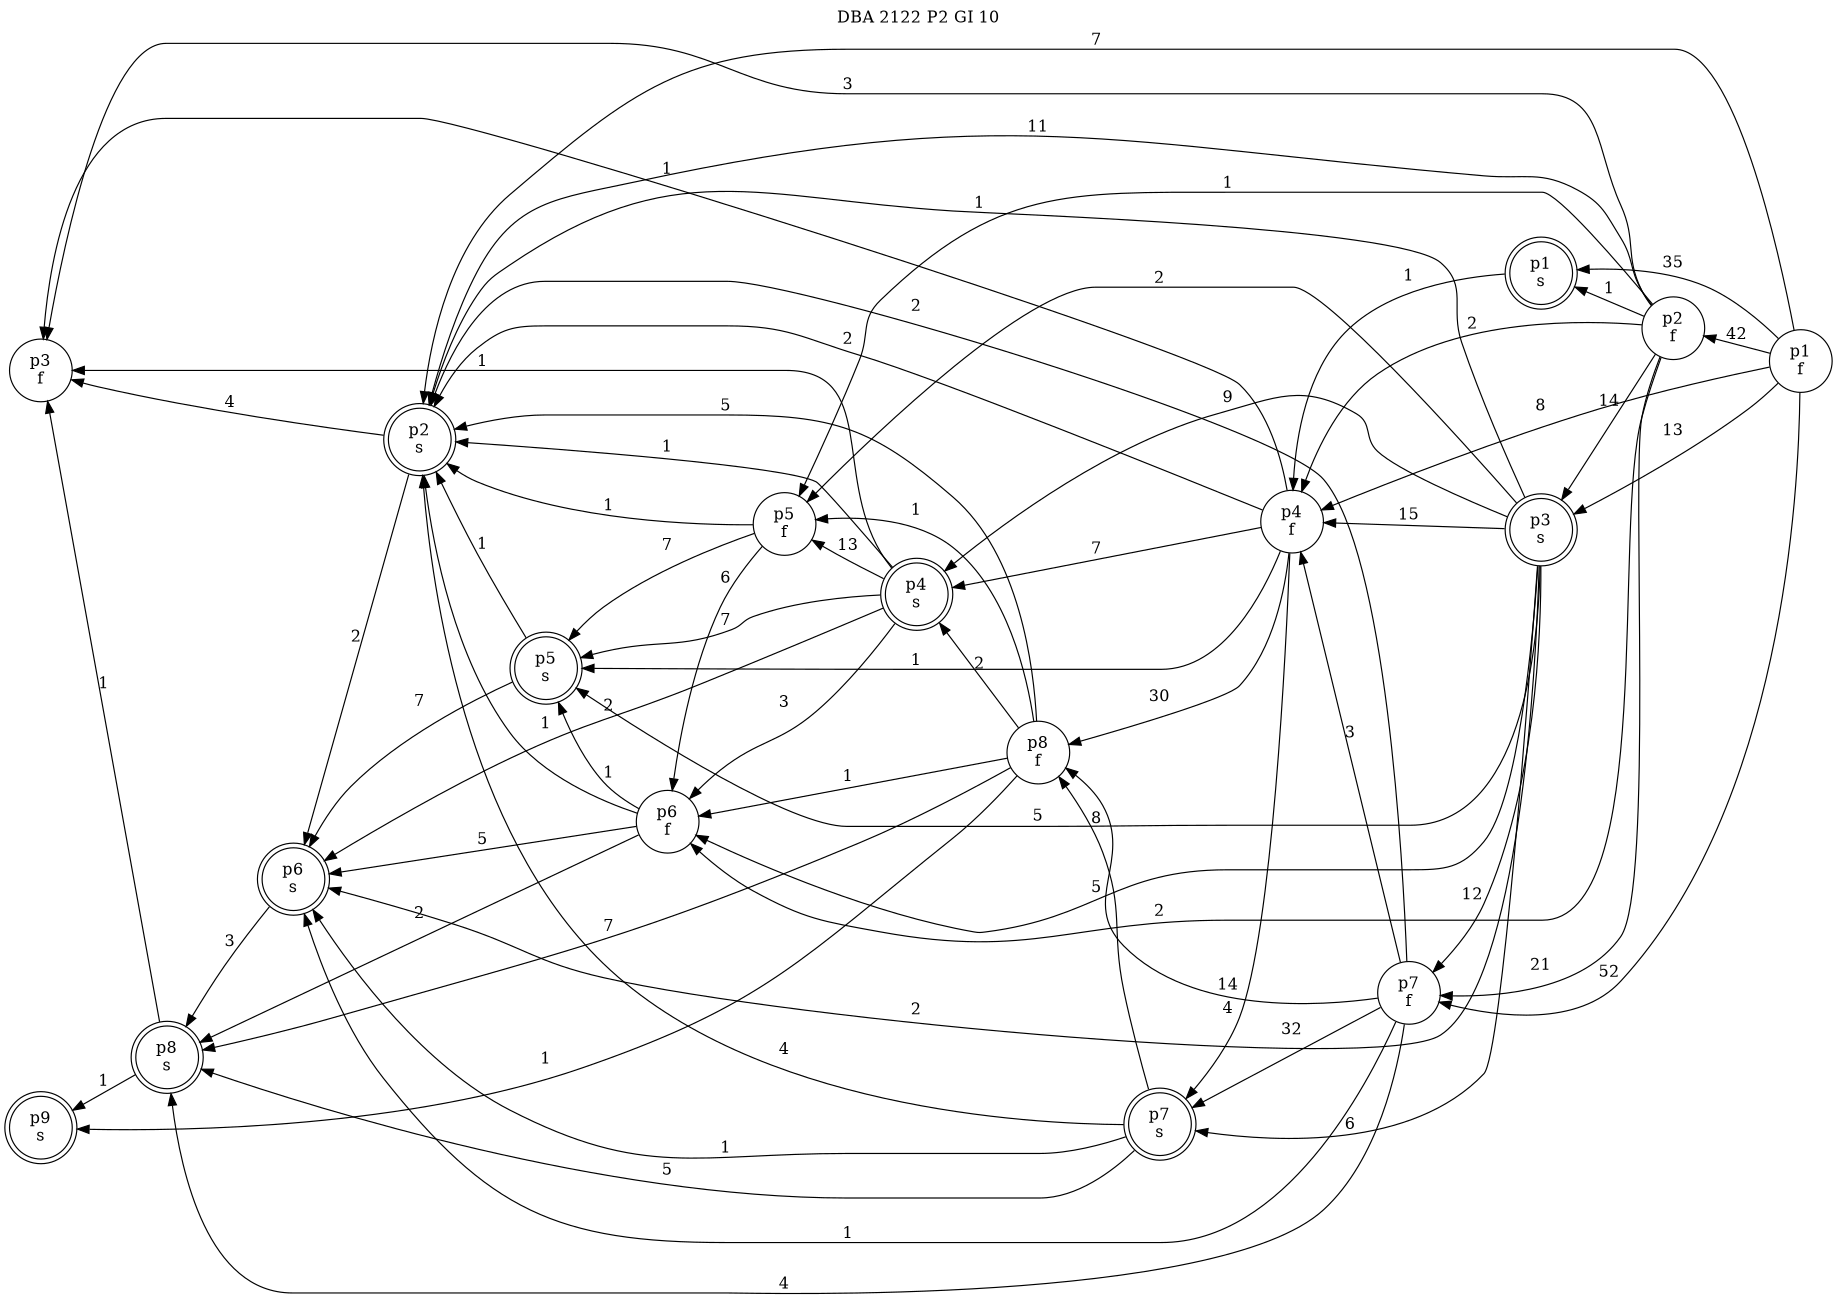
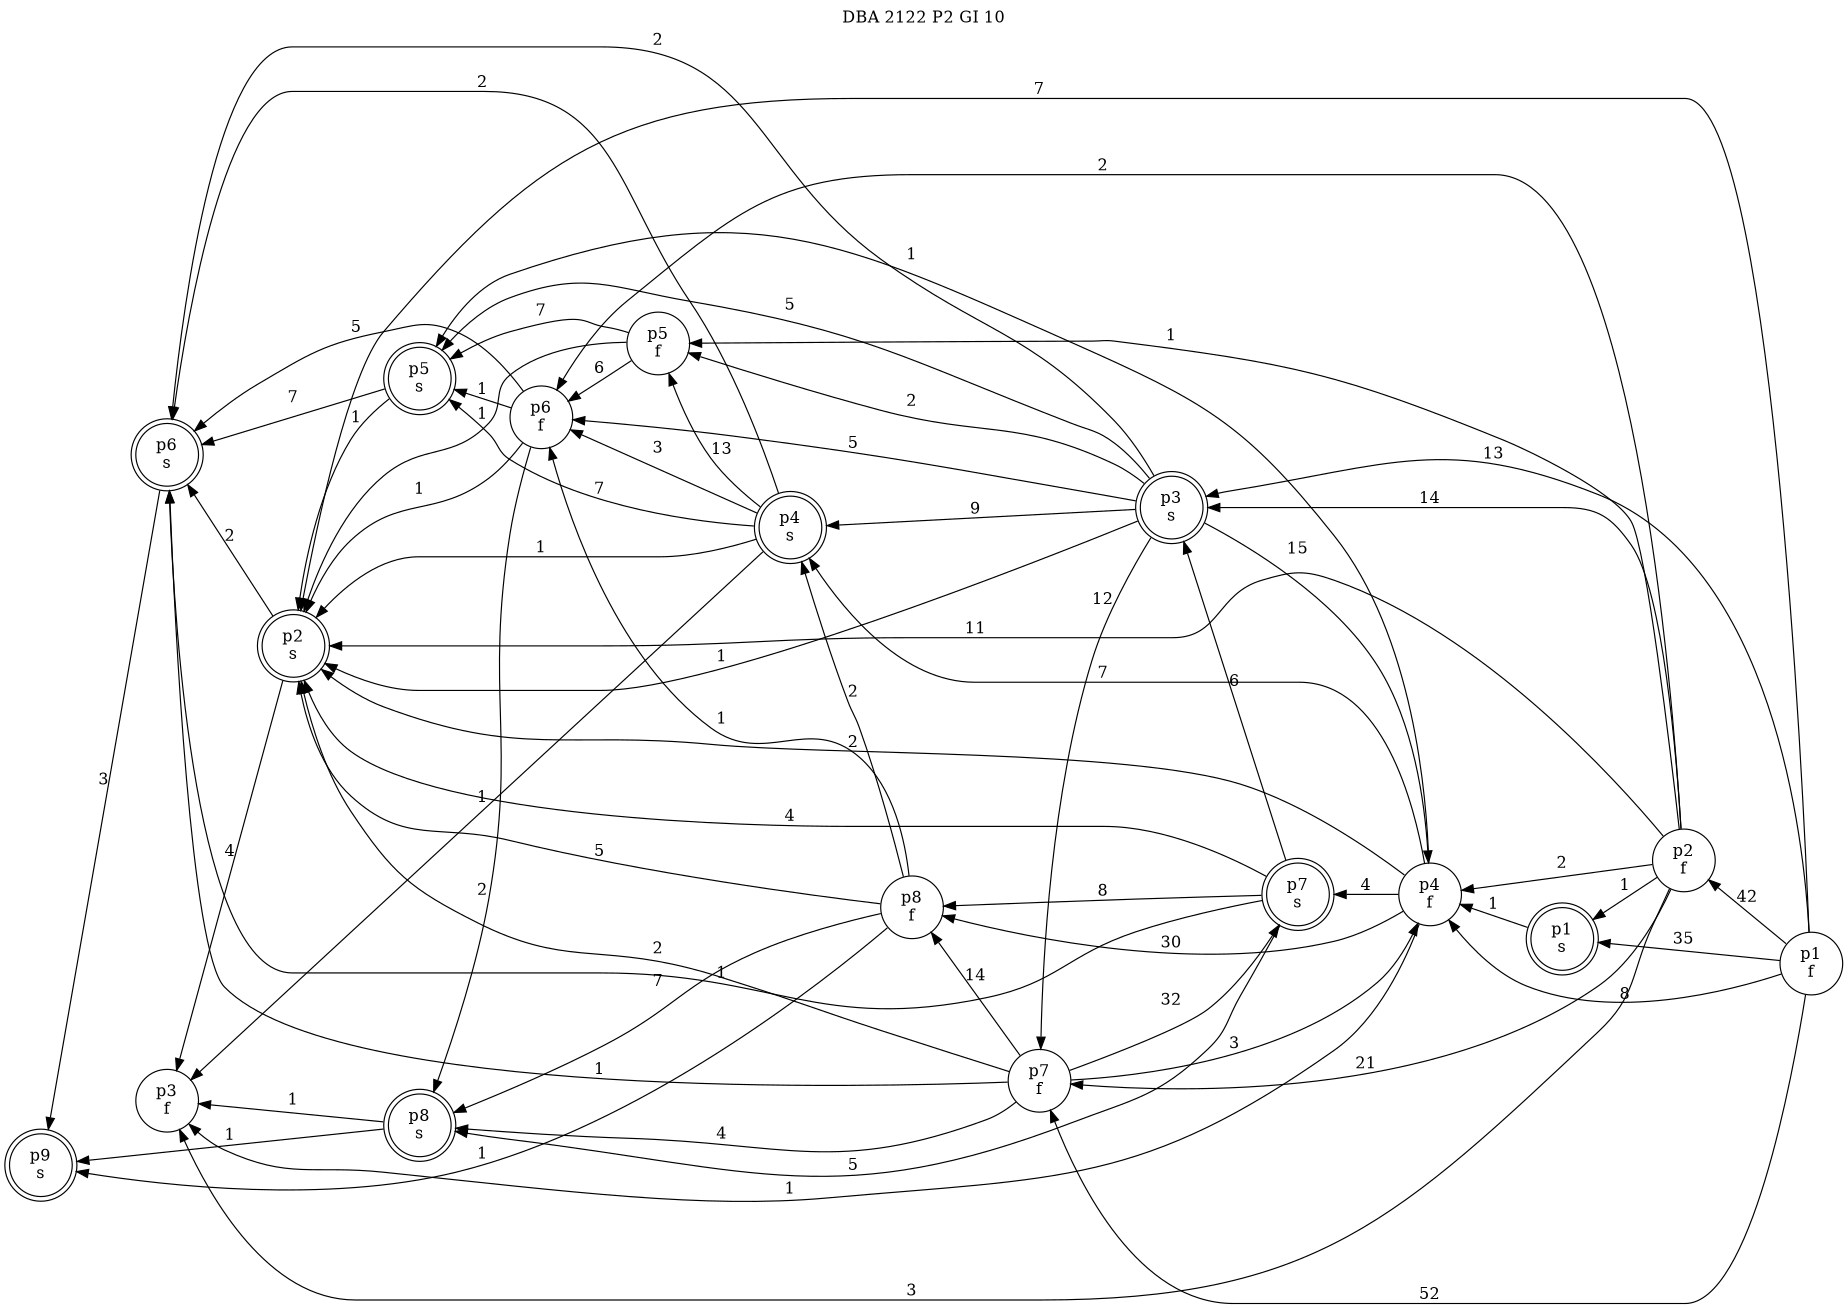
(976, 570) -> none
(229, 960) -> (105, 804)
(1503, 966) -> (1237, 707)
